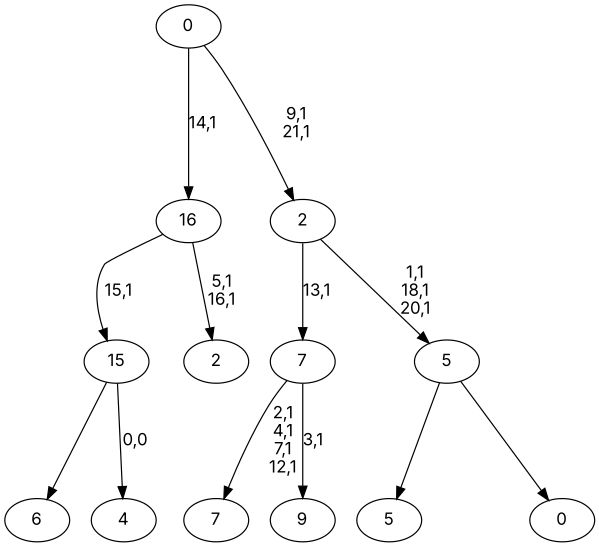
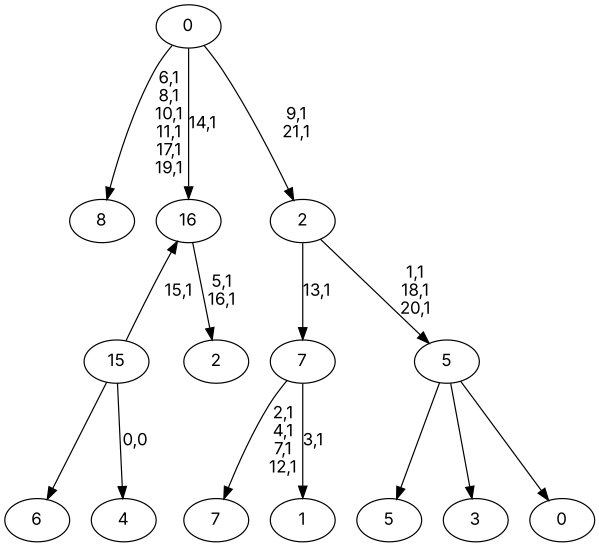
none -> (102, 221)
(104, 265) -> (148, 296)
(303, 520) -> (303, 520)
none -> (476, 520)
